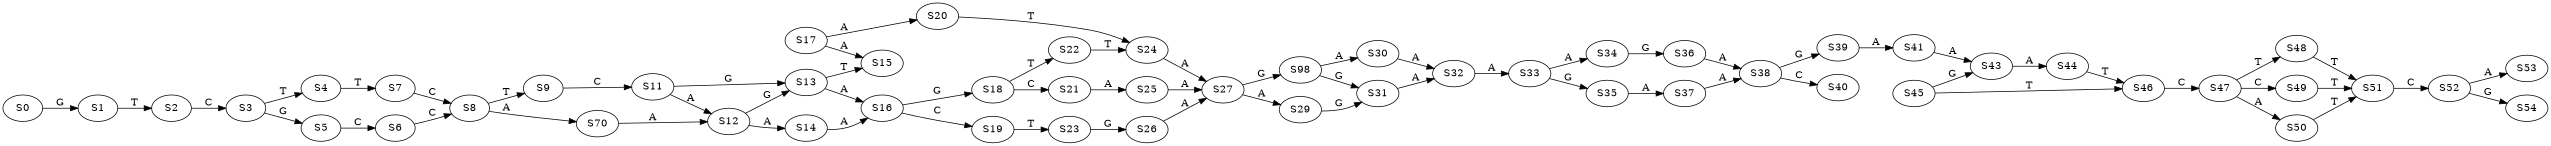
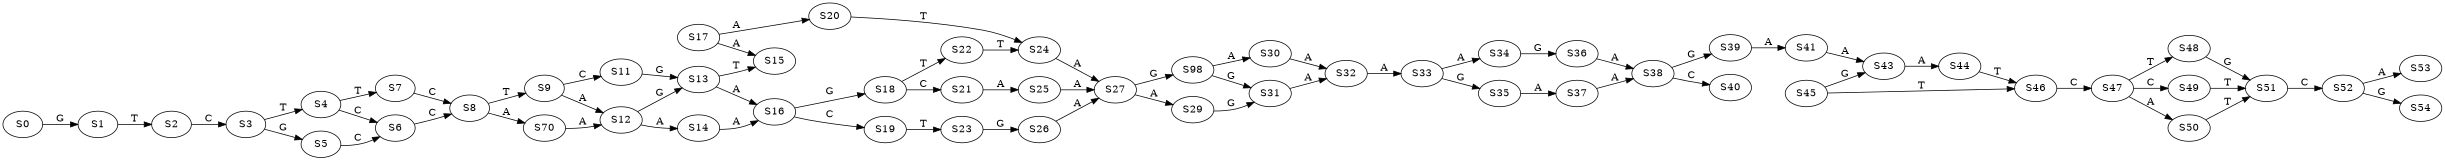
(2335, 62) -> (2228, 62)
(687, 103) -> (579, 103)
none -> (355, 115)
